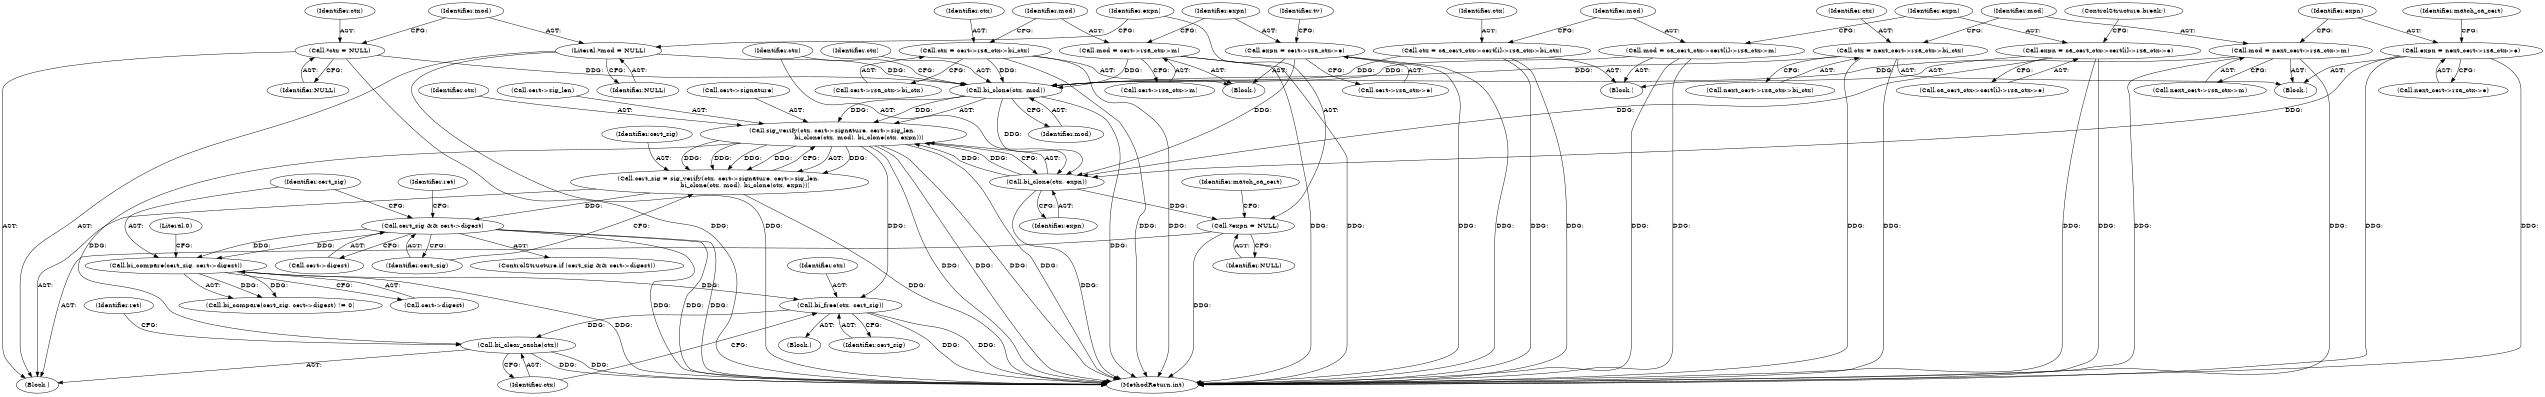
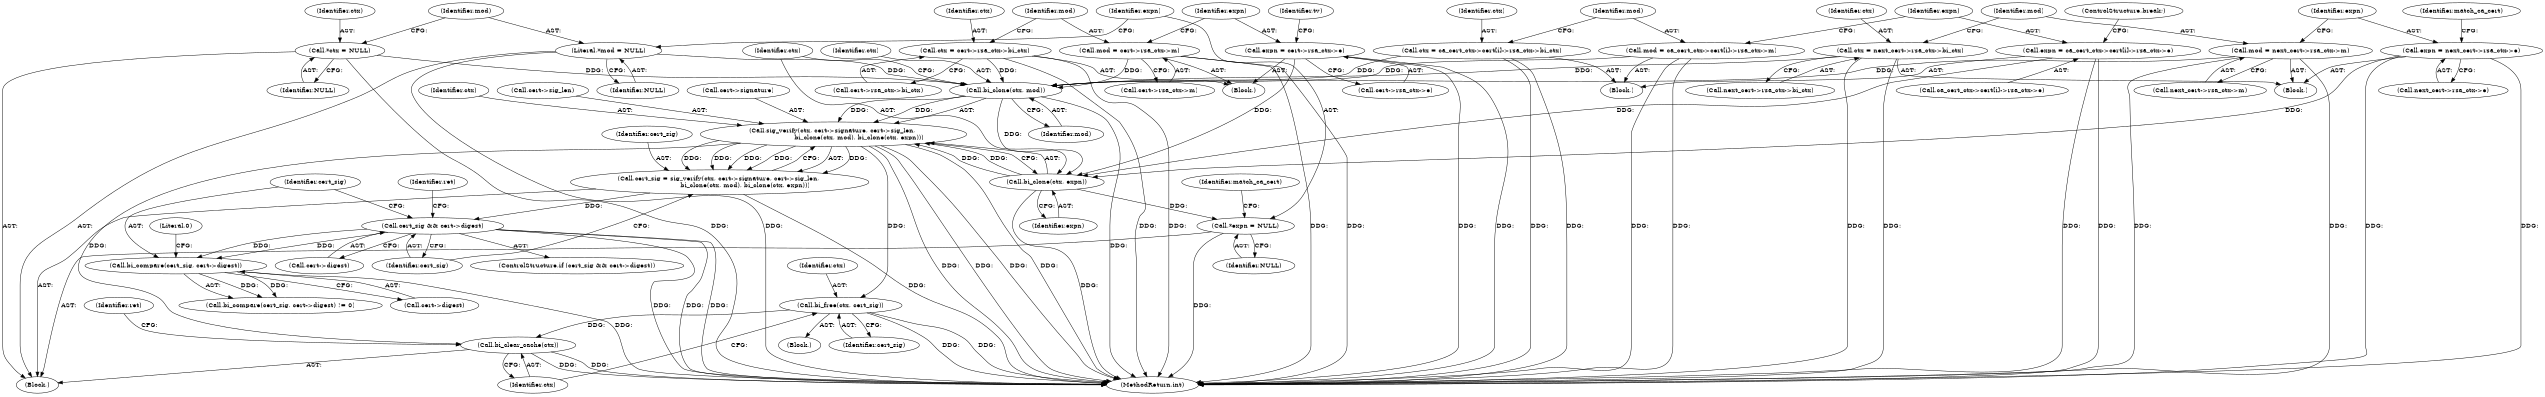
(2020, 66) -> none
(516, 278) -> none
